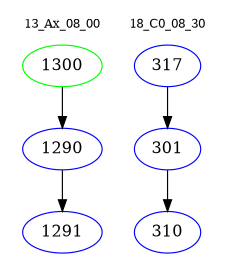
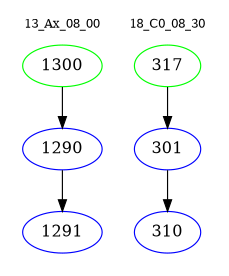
(168, 66) -> (168, 66)
